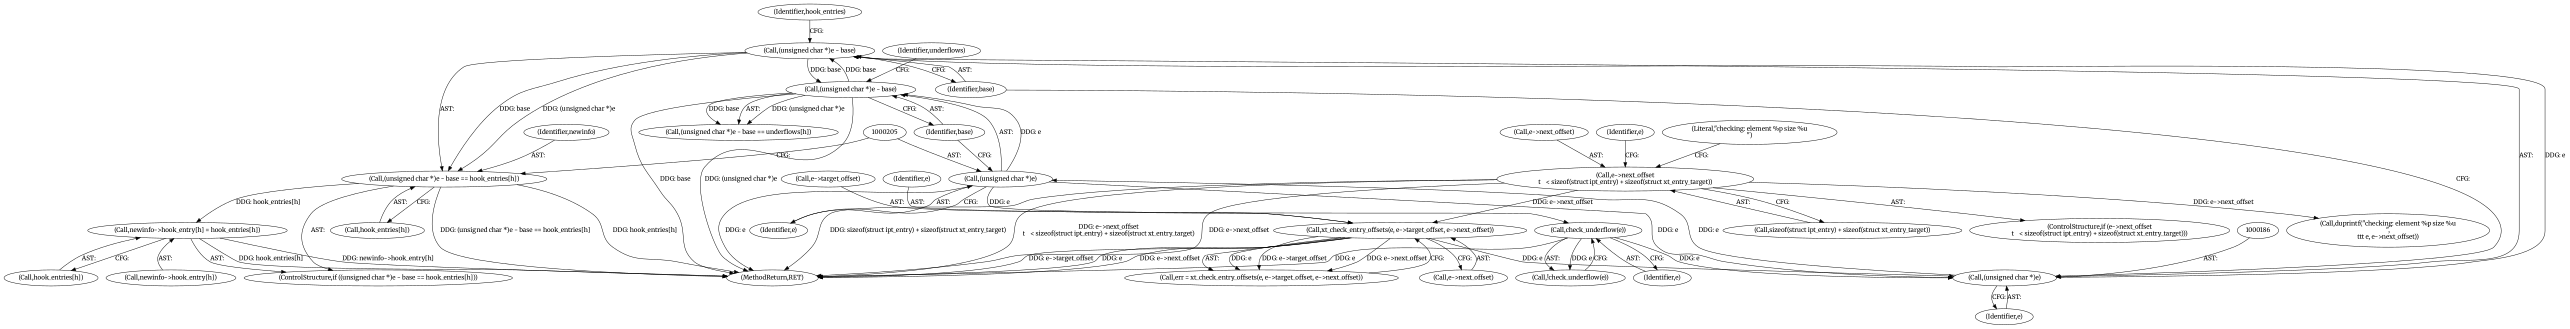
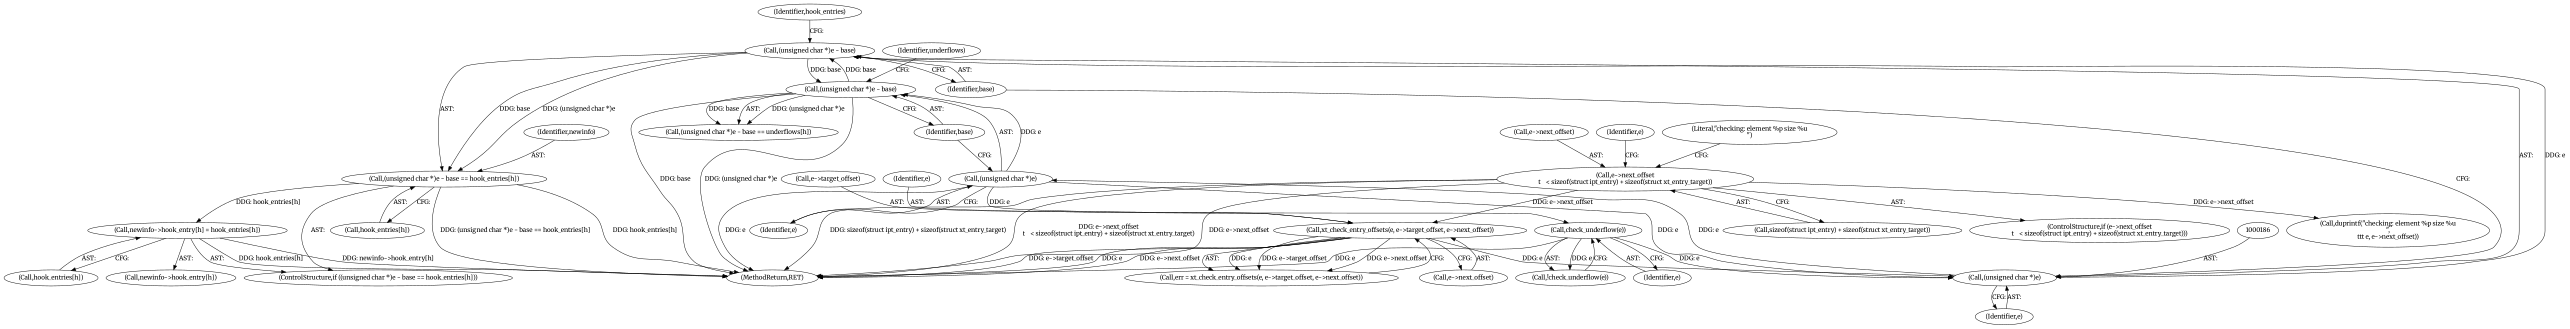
(885, 132) -> none
(159, 254) -> (180, 252)
